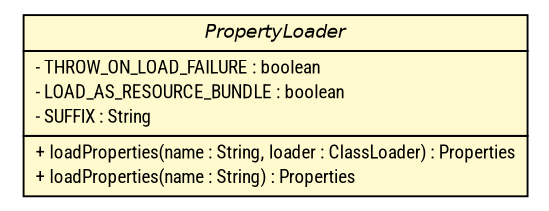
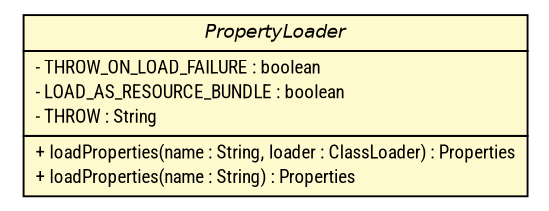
(94, 117) -> (97, 117)
